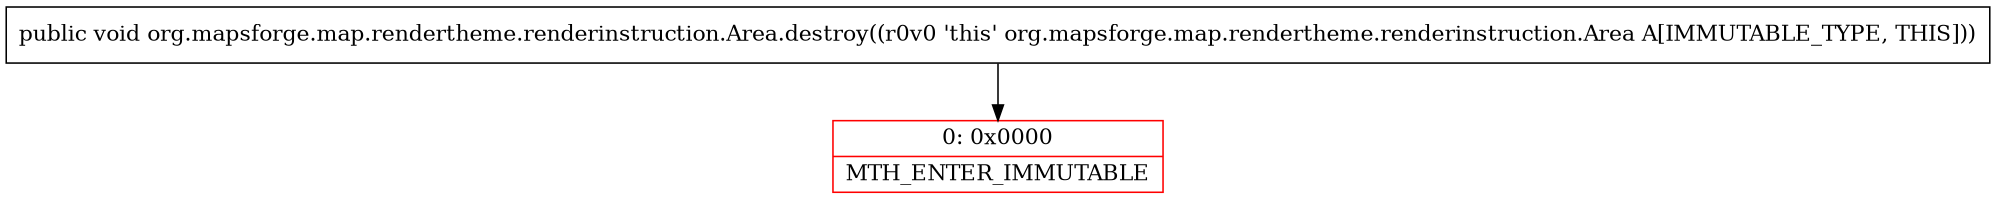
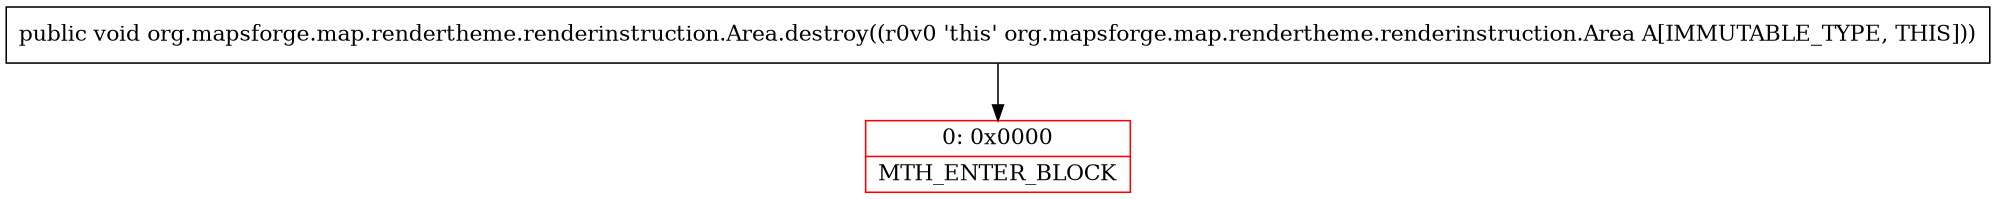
(998, 174) -> (998, 174)
